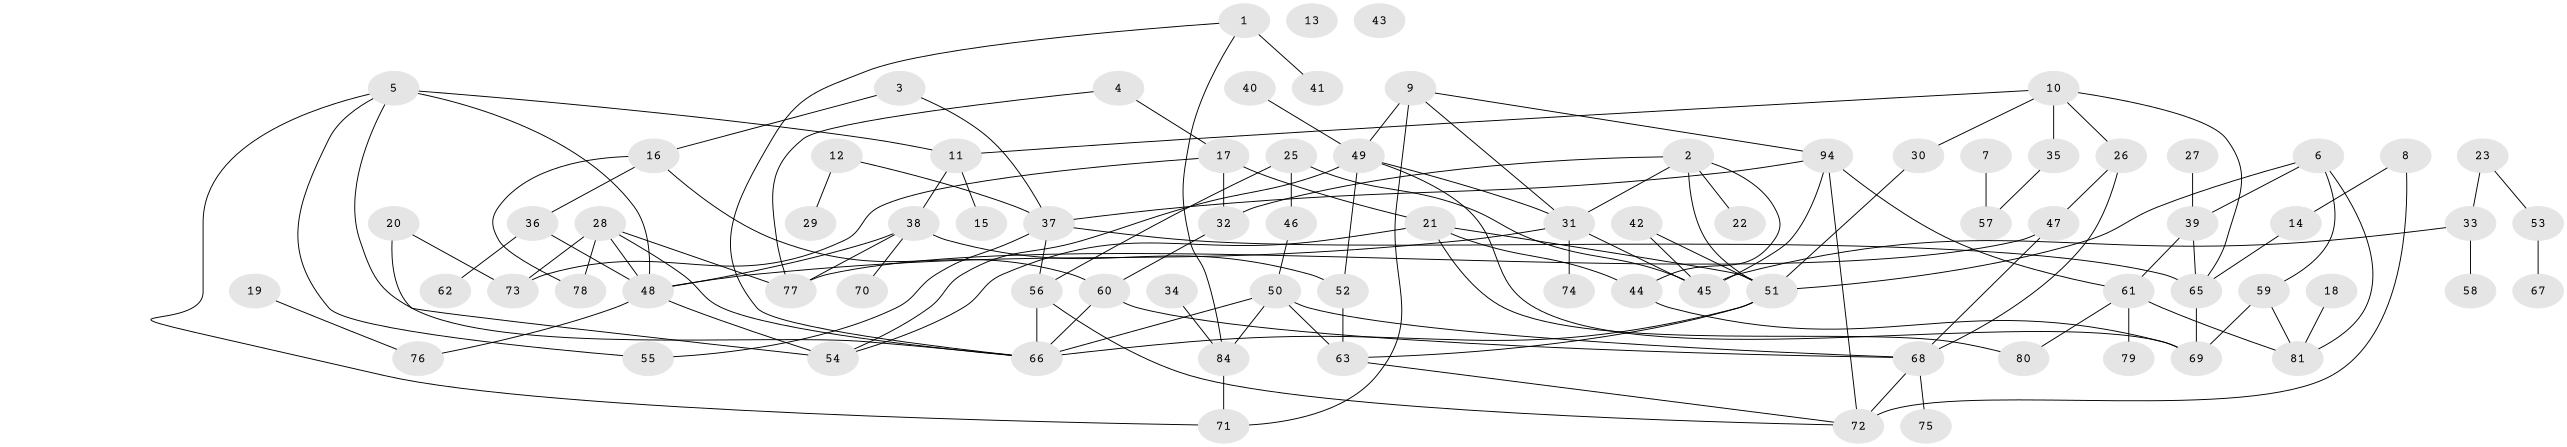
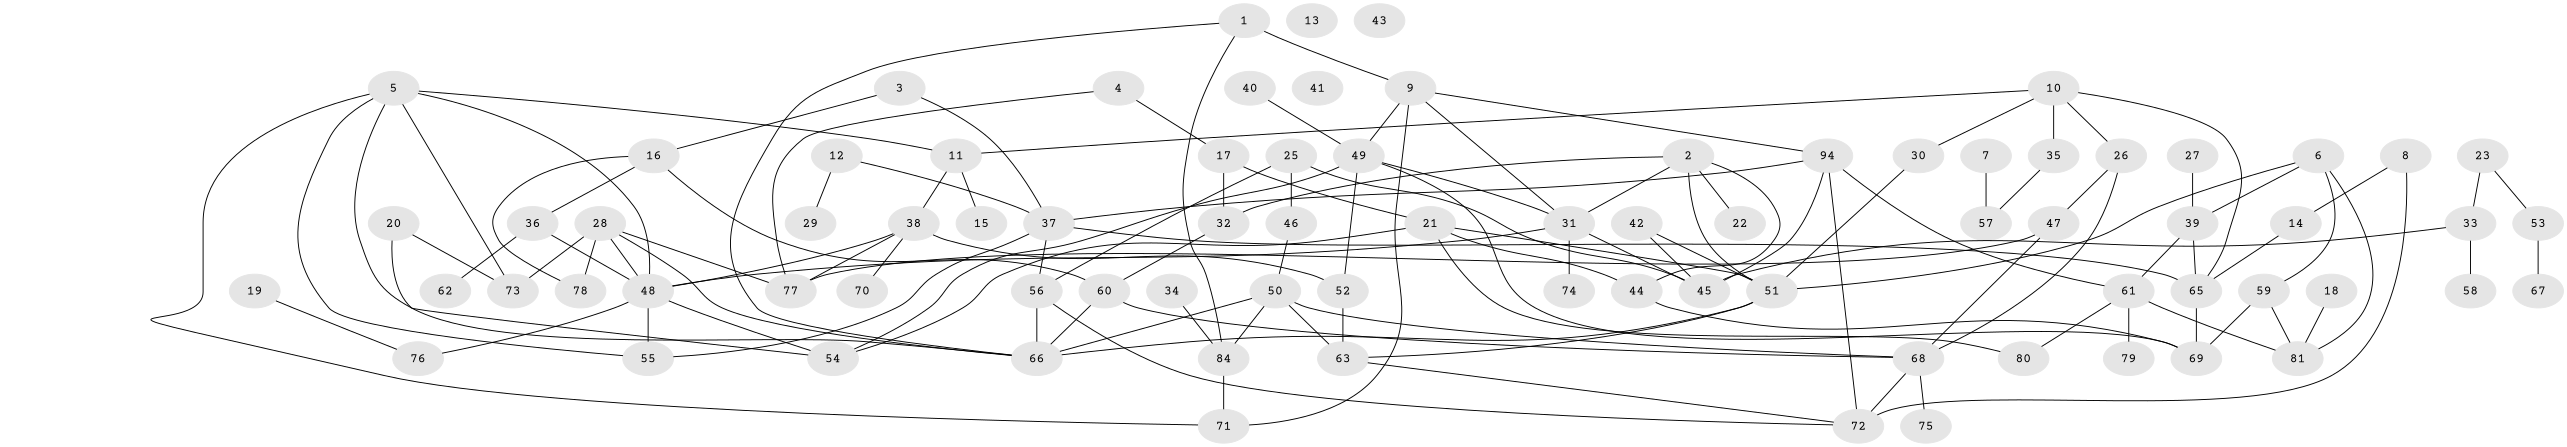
(1281, 54) -> (1326, 57)
(864, 222) -> (453, 190)
none -> (648, 325)
